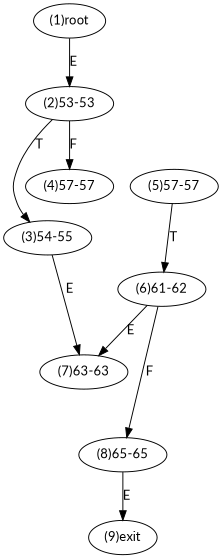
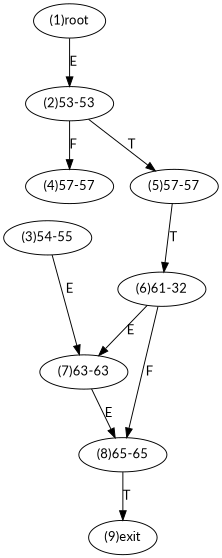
(20, 163) -> (118, 142)
(162, 289) -> (162, 289)
none -> (101, 409)
(127, 496) -> (127, 496)
